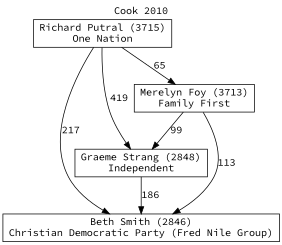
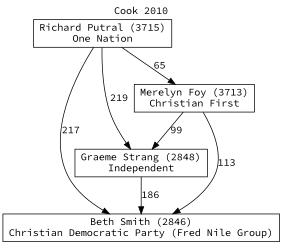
(119, 98) -> (119, 98)
(194, 98) -> (194, 98)
